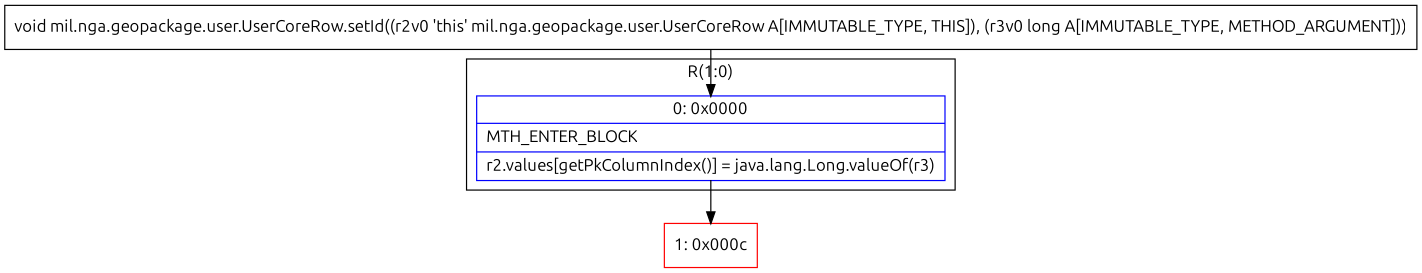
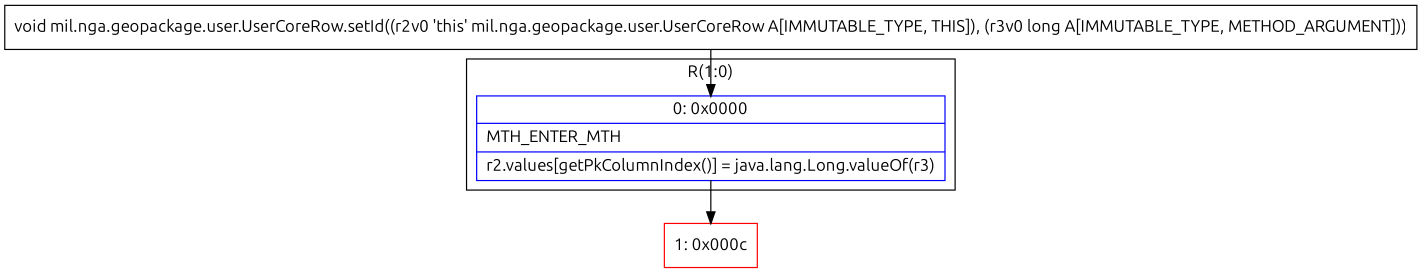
(562, 137) -> (554, 137)
